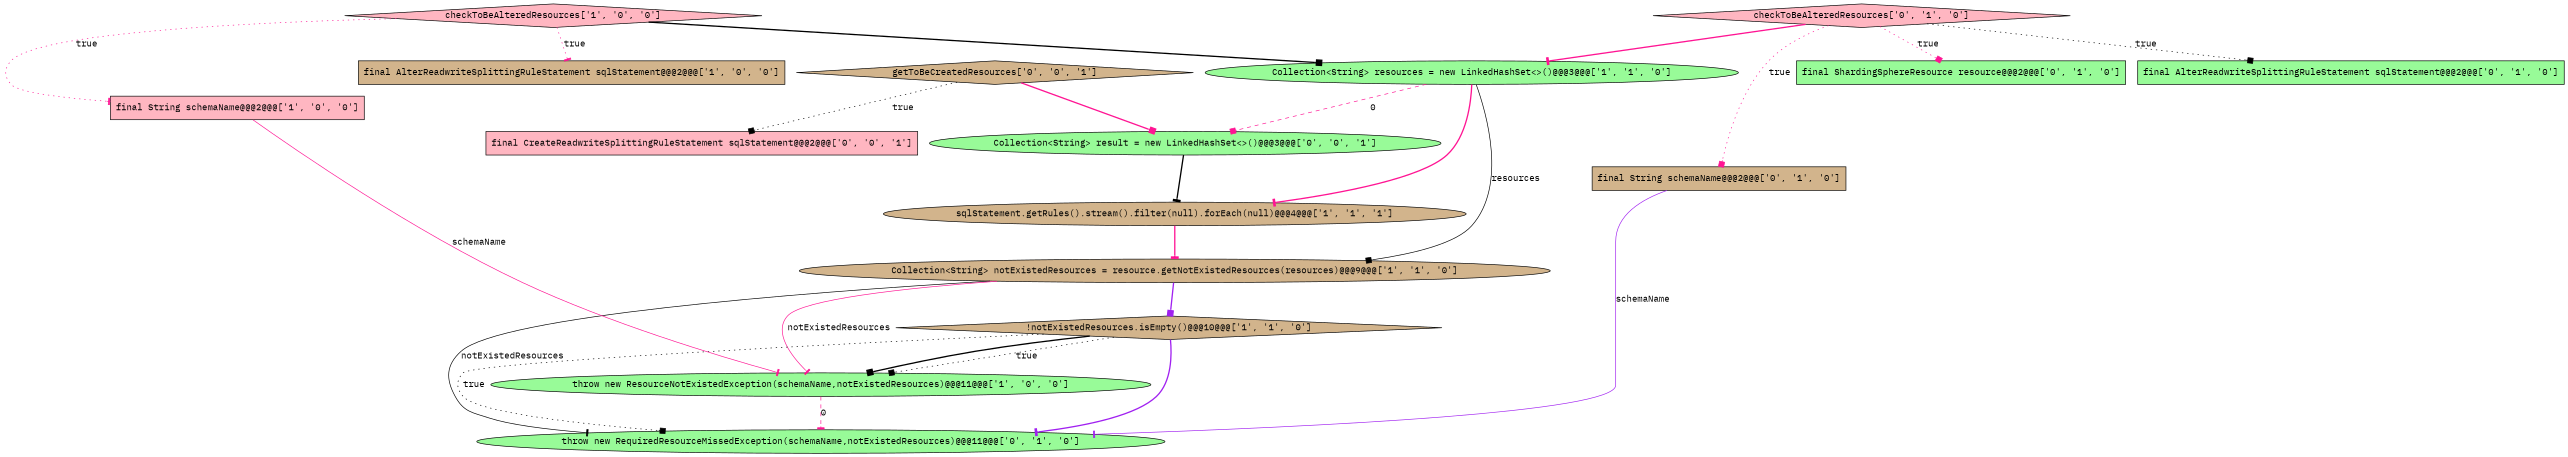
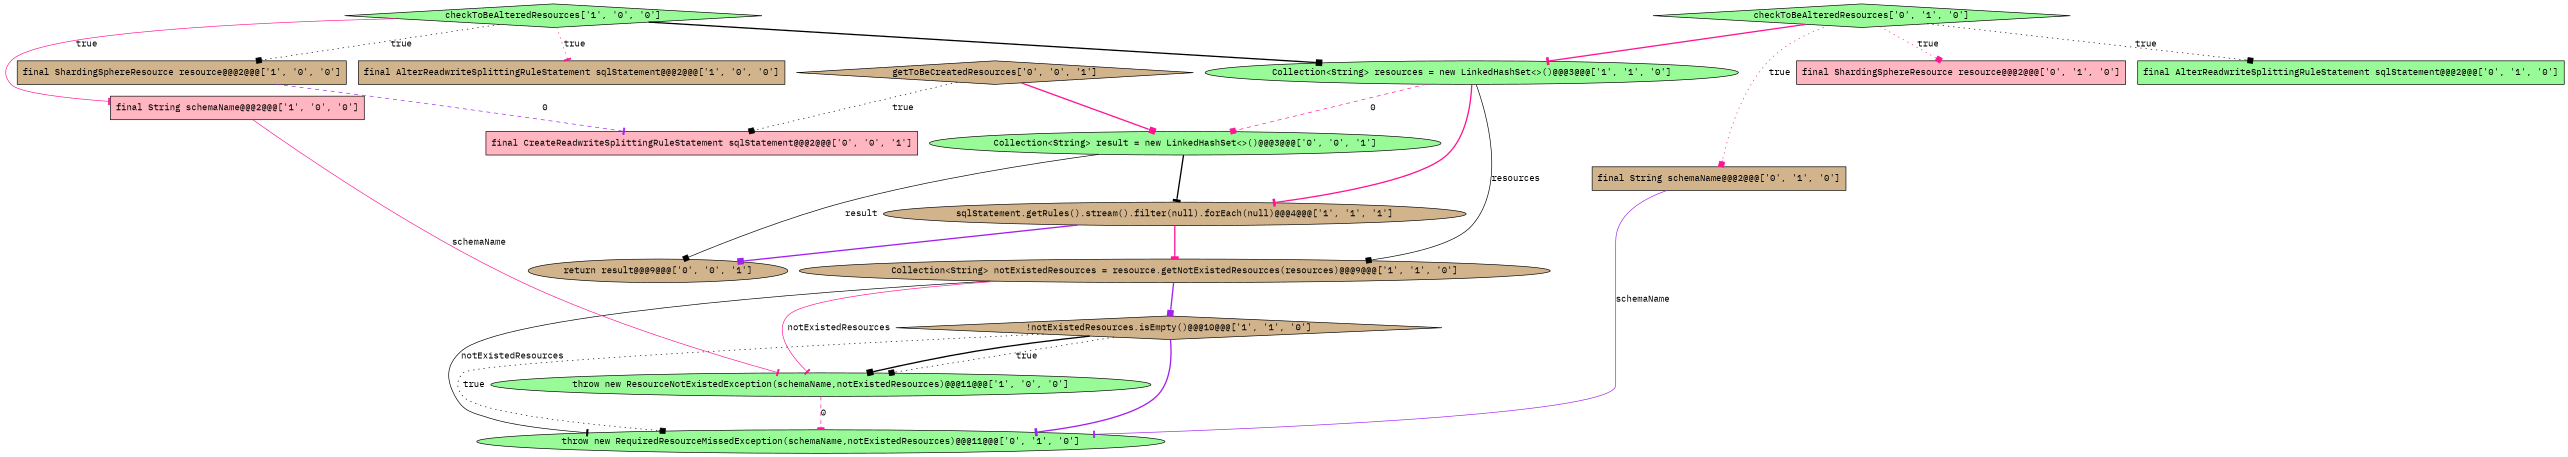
(553, 16) -> (553, 16)
(1862, 16) -> (1862, 16)
(139, 32) -> (139, 32)
none -> (182, 73)
(1961, 73) -> (1961, 73)
none -> (658, 271)
